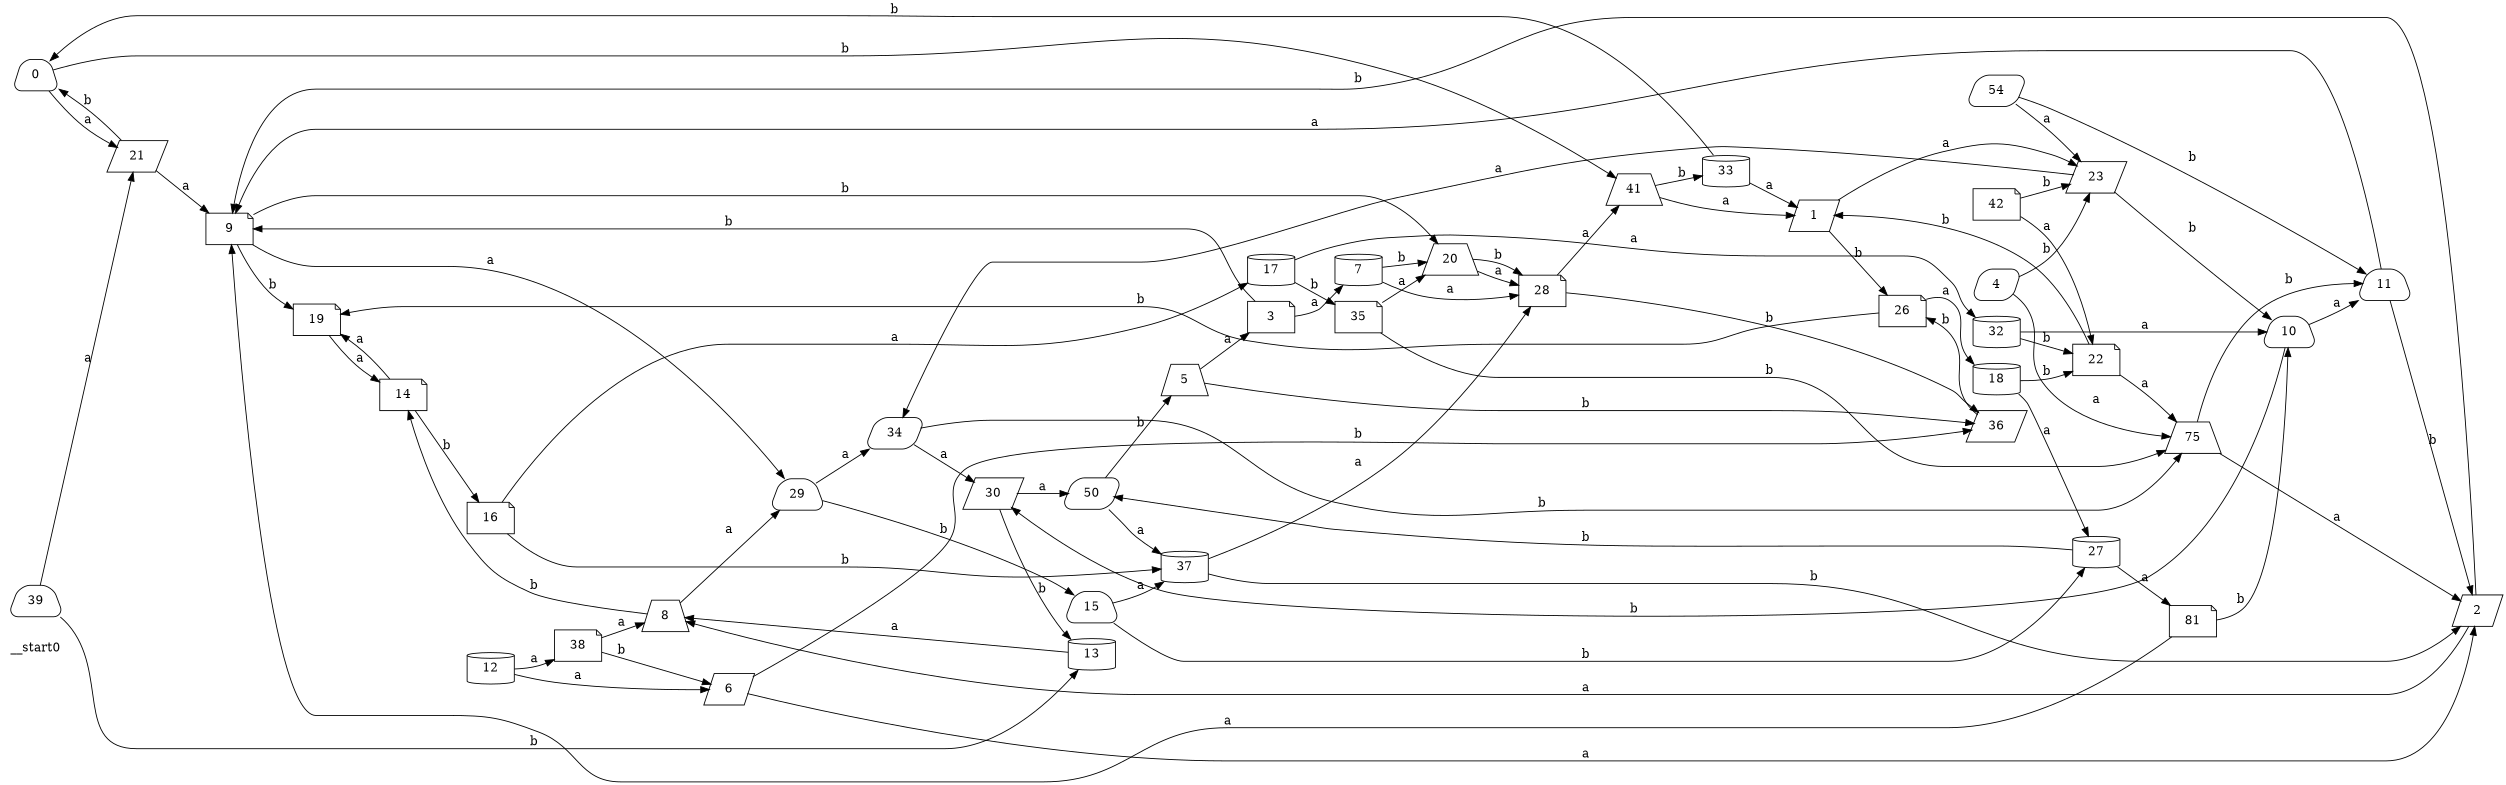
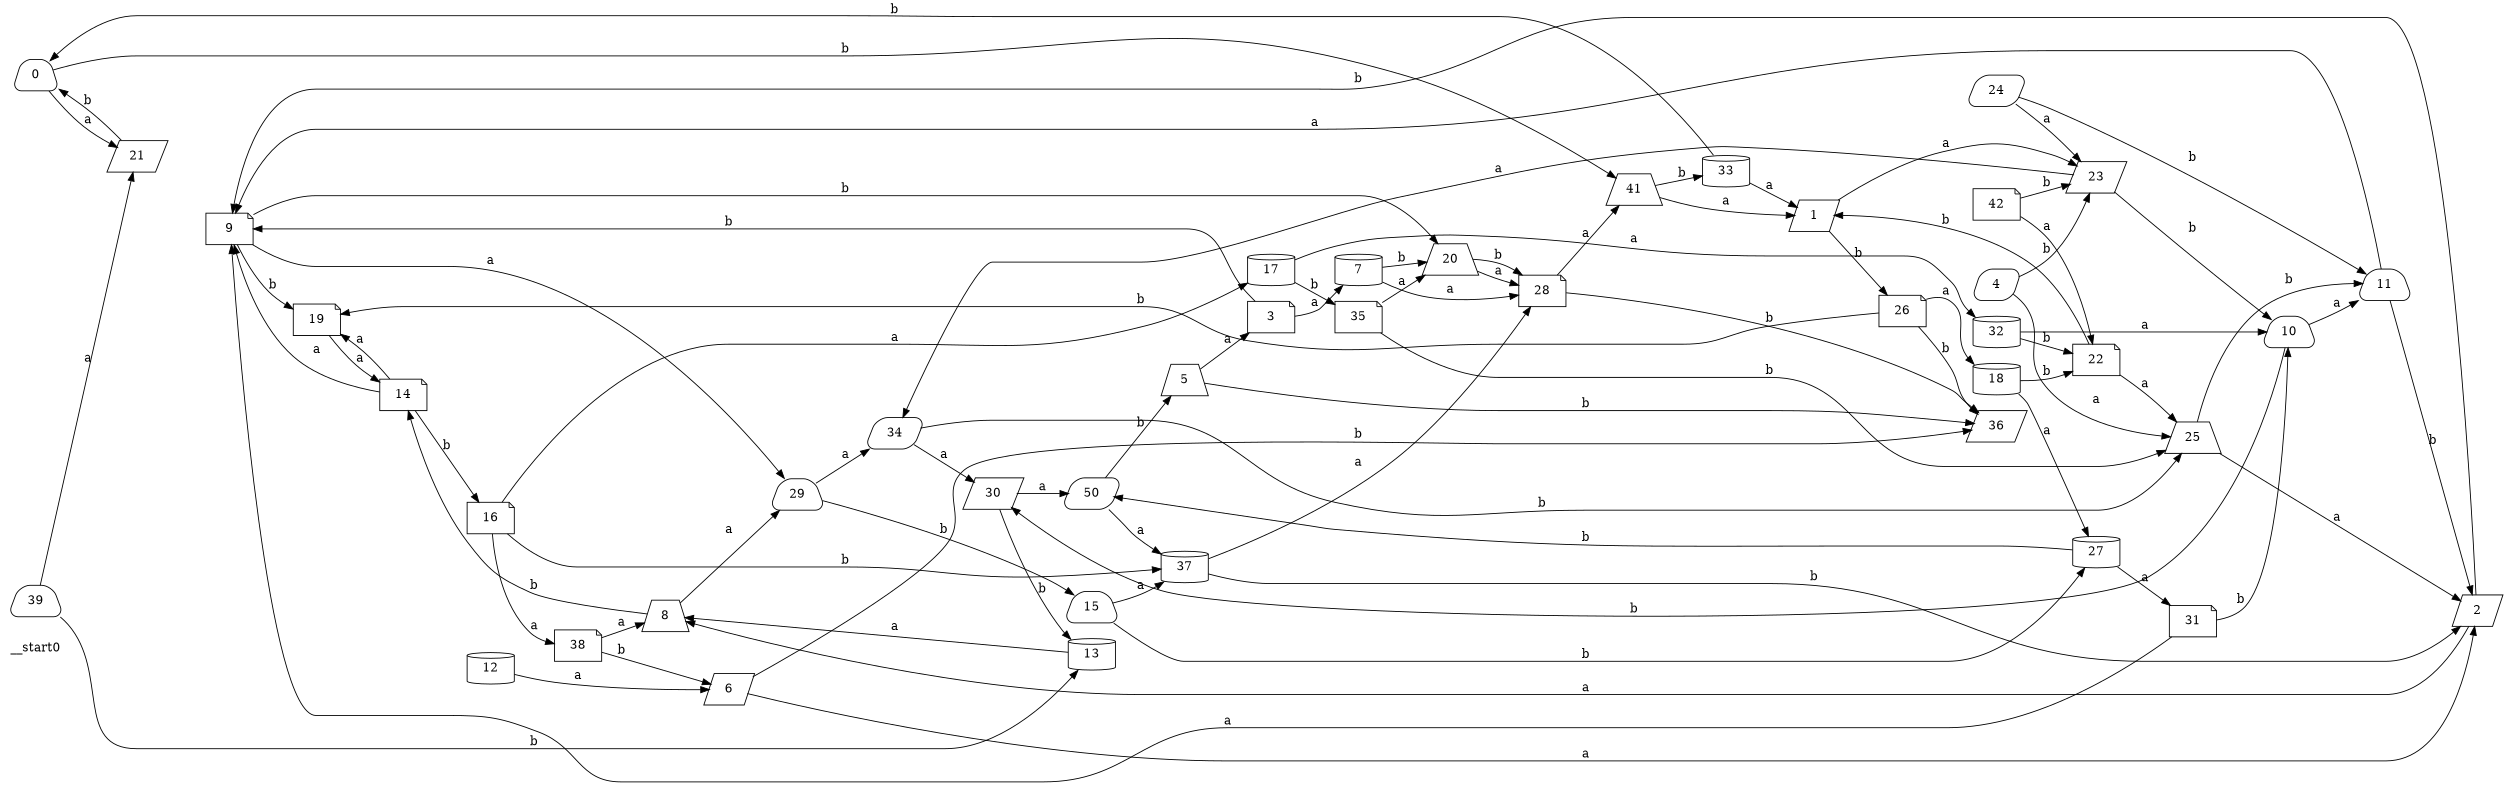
(1997, 91) -> (1997, 91)
(179, 189) -> (285, 348)
(1960, 366) -> (1949, 365)
(2193, 438) -> (2193, 438)
(2193, 621) -> (2193, 621)
(531, 667) -> (506, 595)
